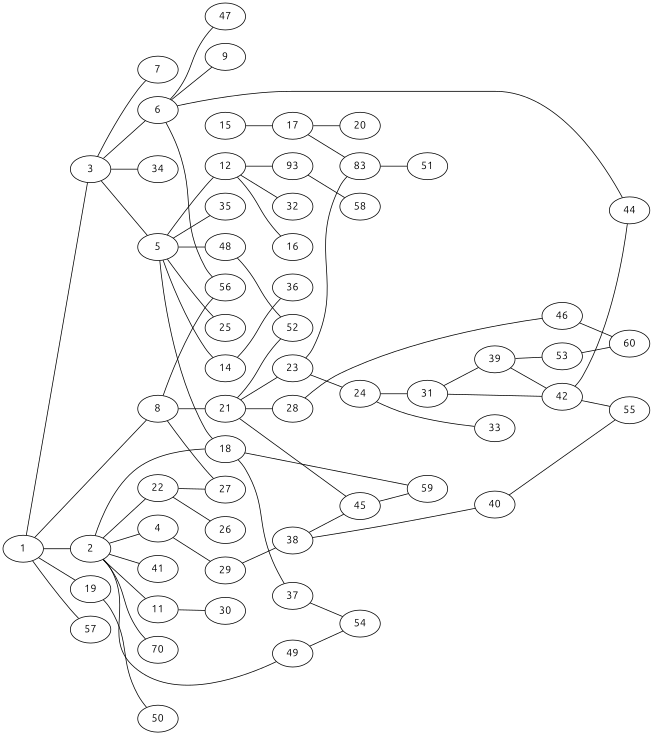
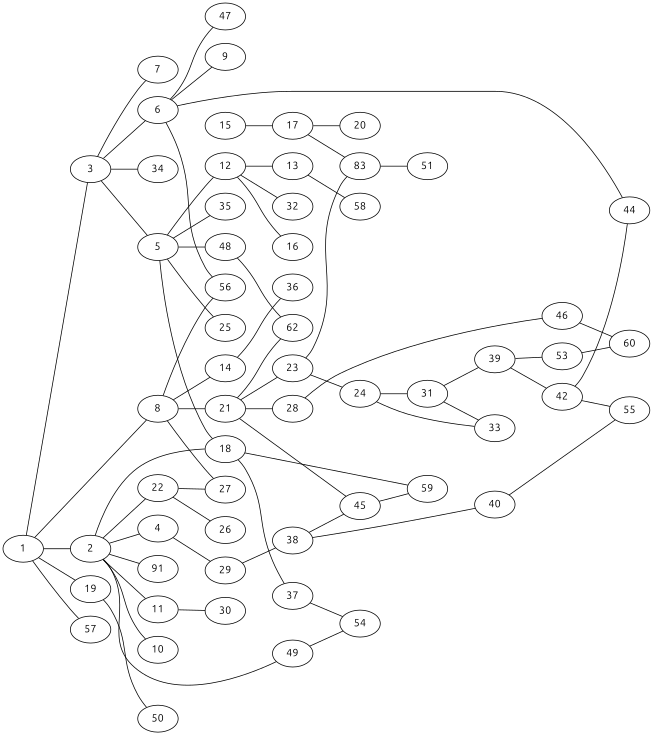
(293, 166) -> (293, 166)
(184, 311) -> (193, 388)
(293, 328) -> (293, 328)
(495, 395) -> (461, 411)
(158, 569) -> (158, 569)
(158, 650) -> (158, 650)
